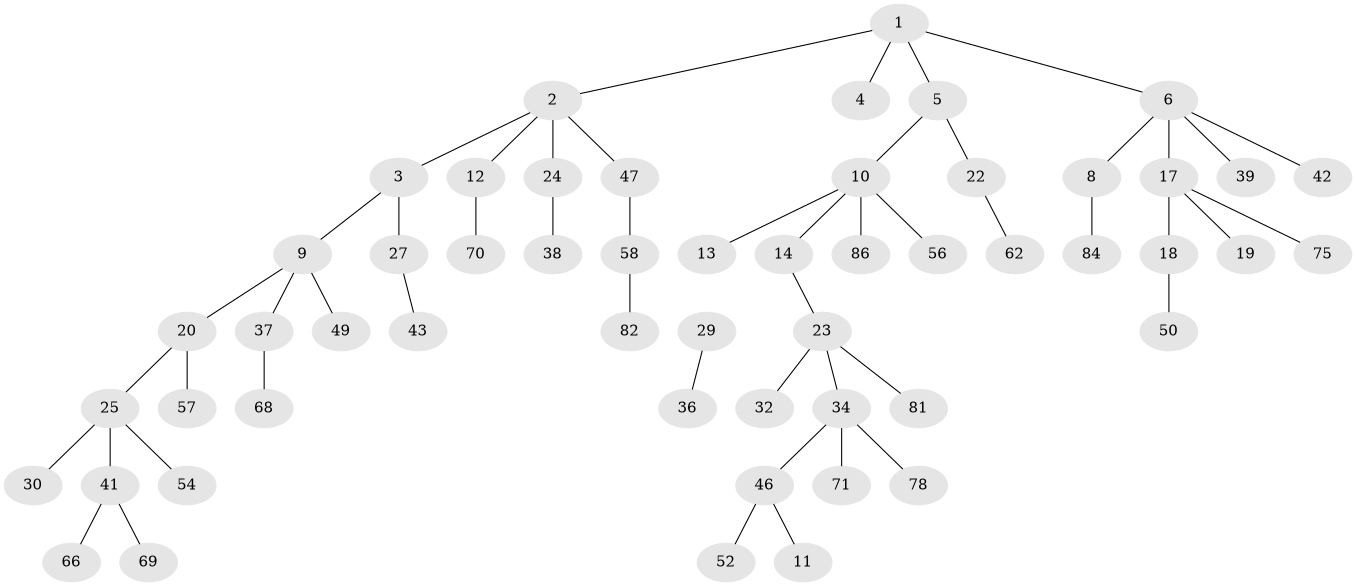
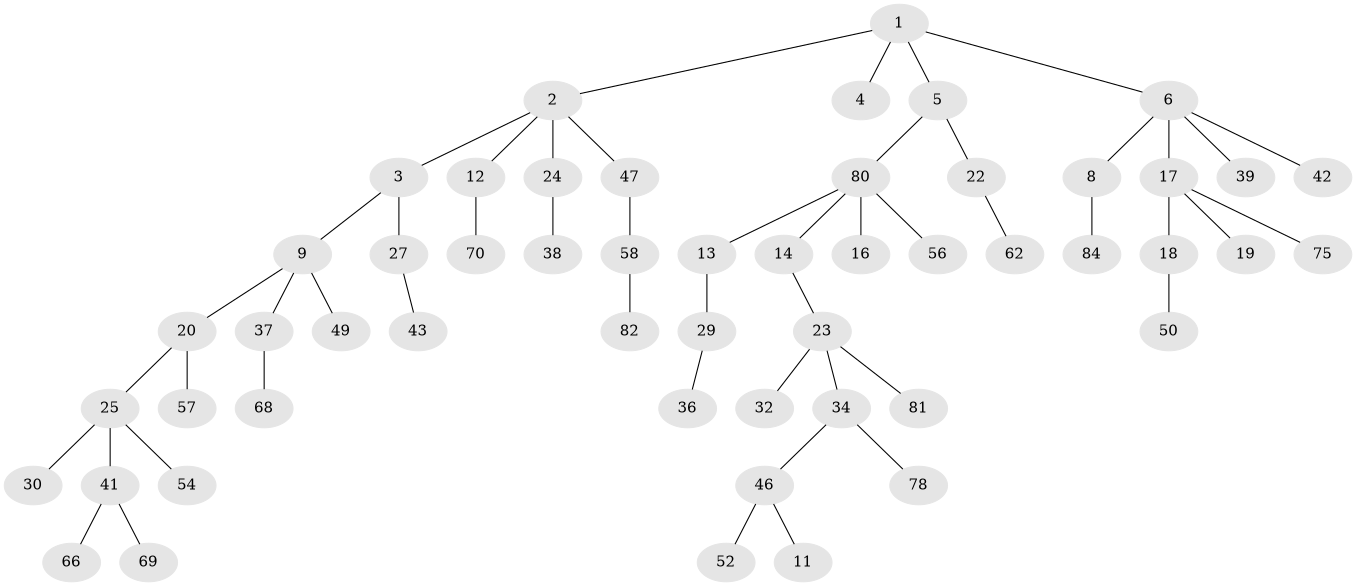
(861, 178) -> (861, 178)
(861, 255) -> (861, 255)
none -> (707, 293)
(842, 486) -> none
